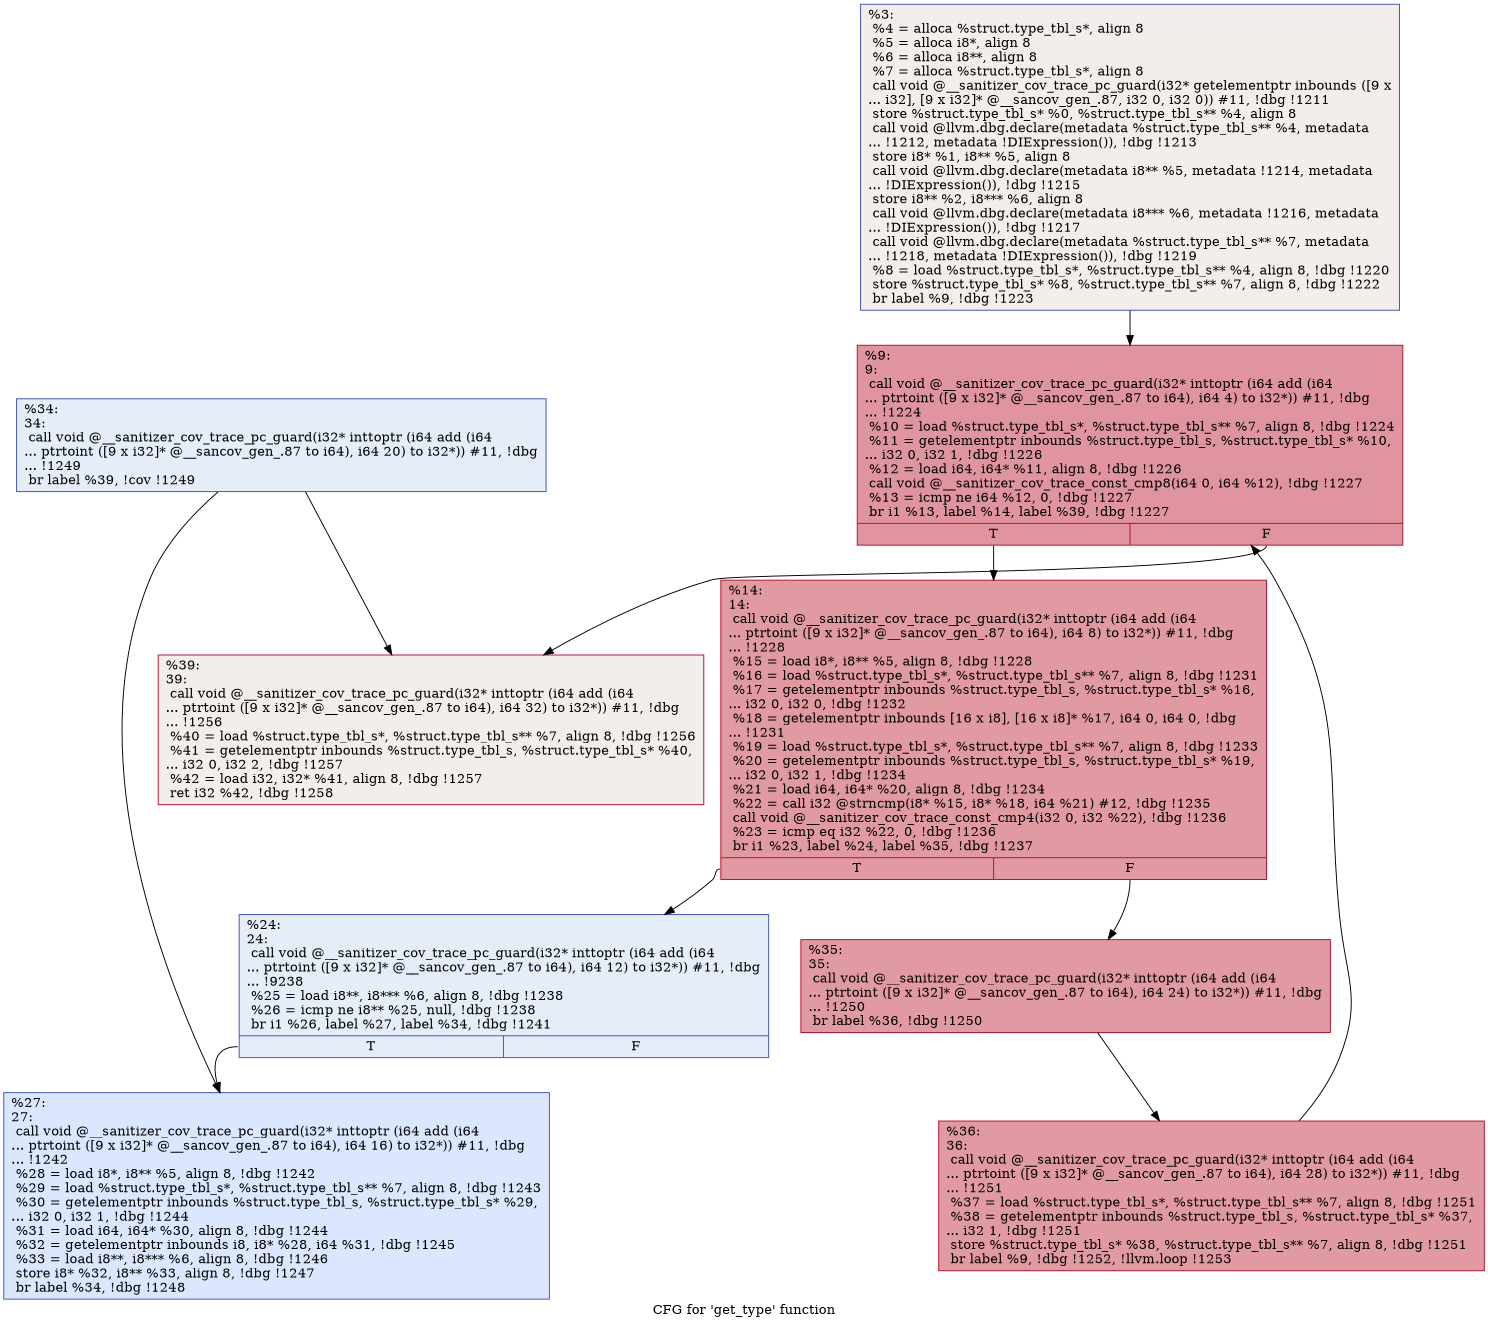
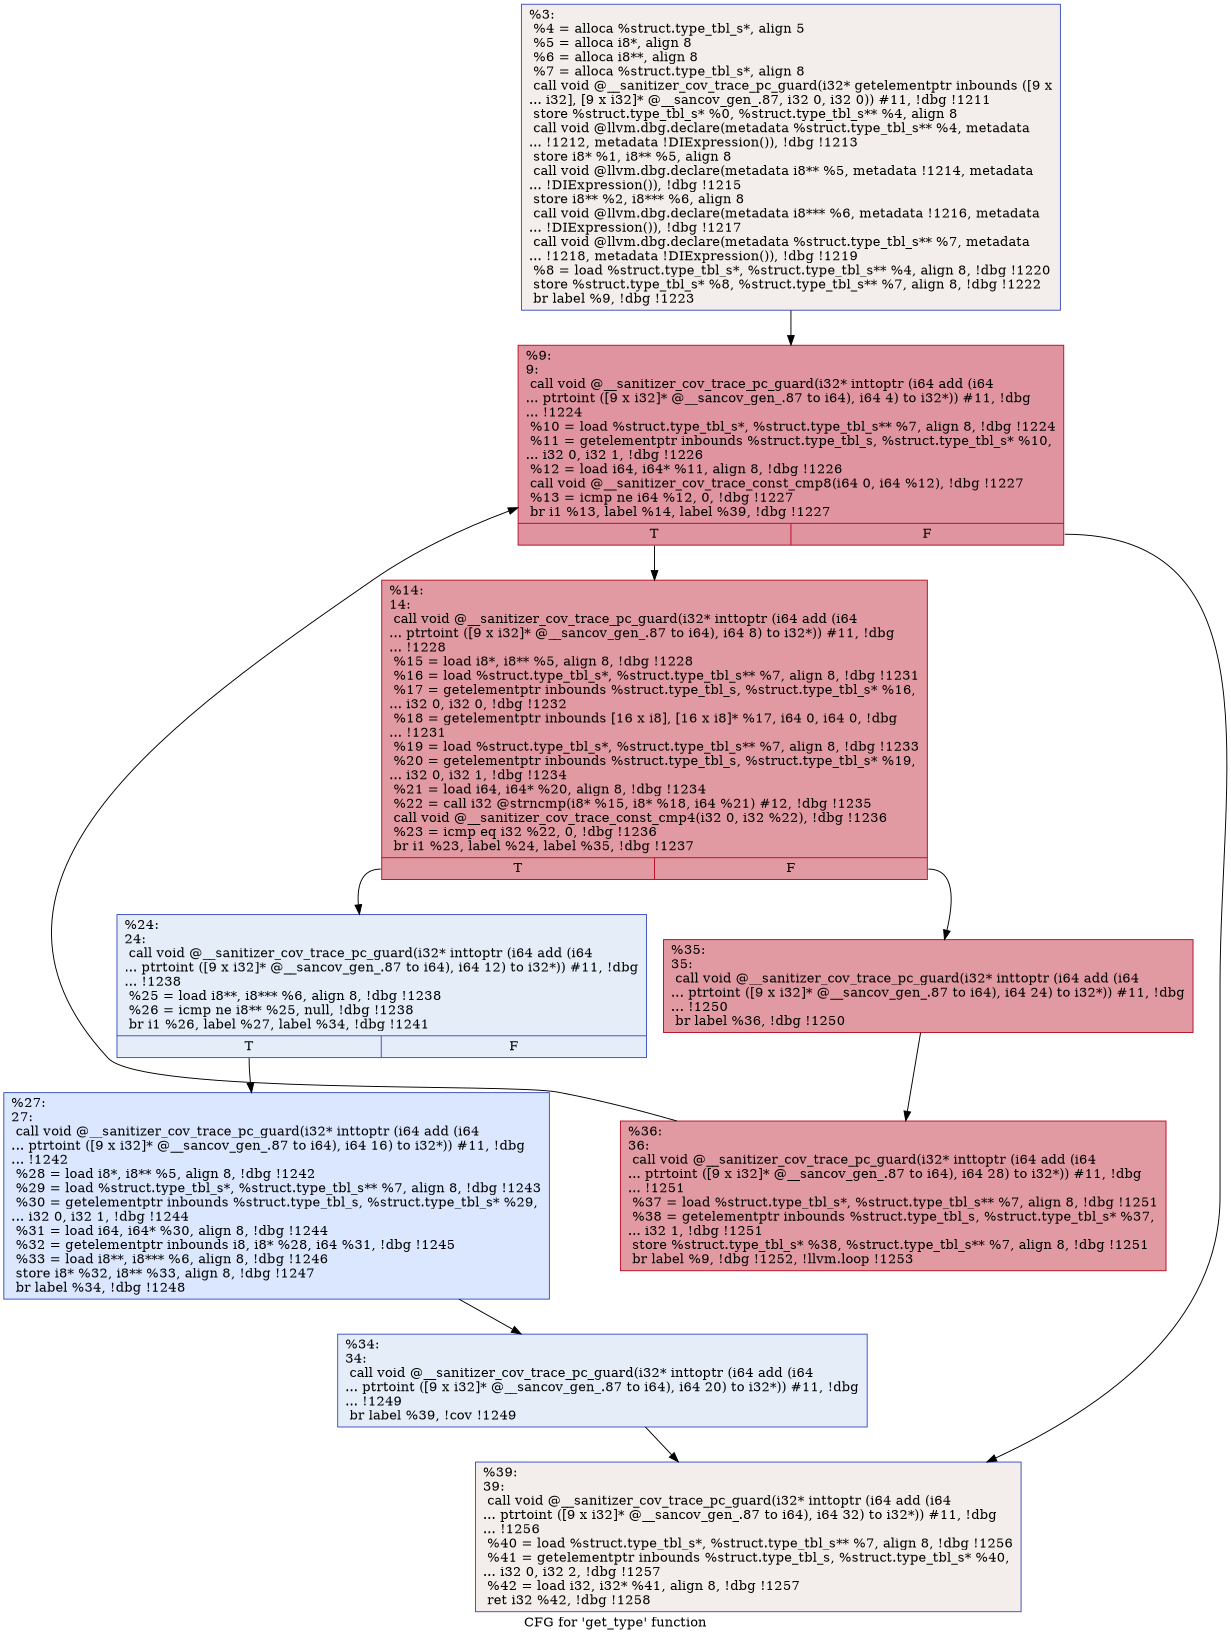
(1006, 29) -> (667, 29)
(431, 730) -> (748, 1537)
(125, 781) -> (486, 1314)
(276, 982) -> (153, 982)
